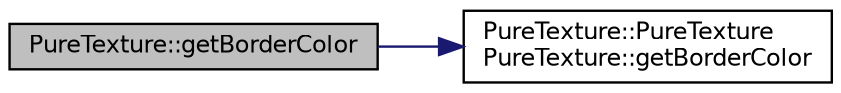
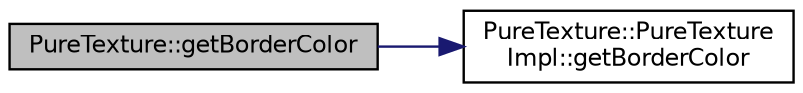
(648, 47) -> (629, 47)
